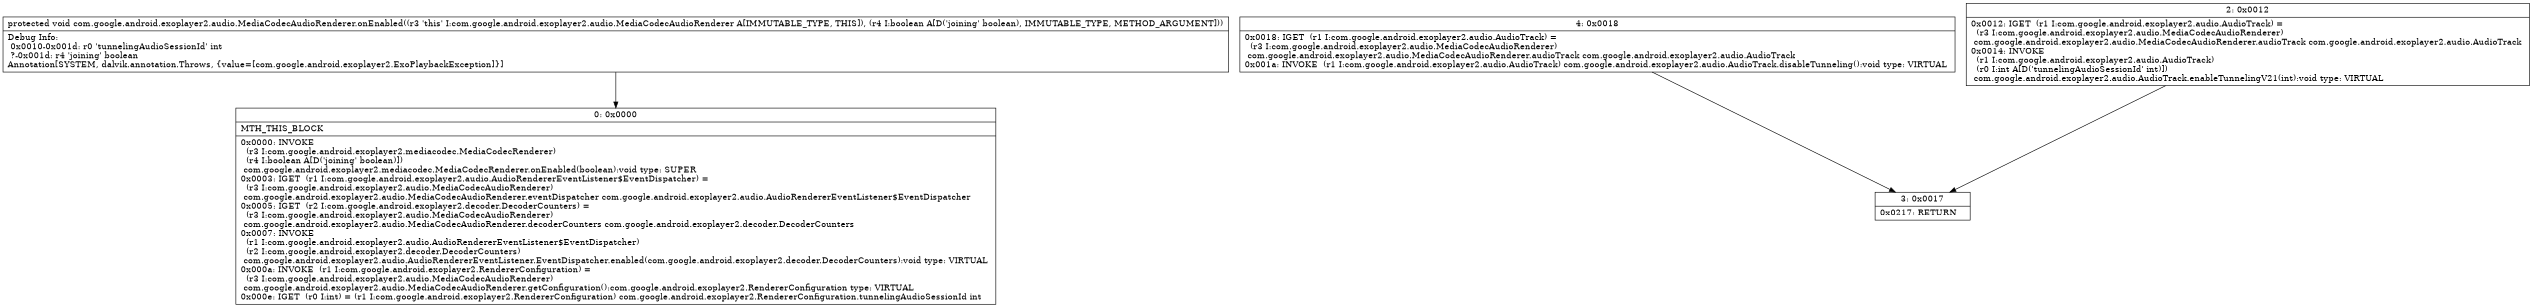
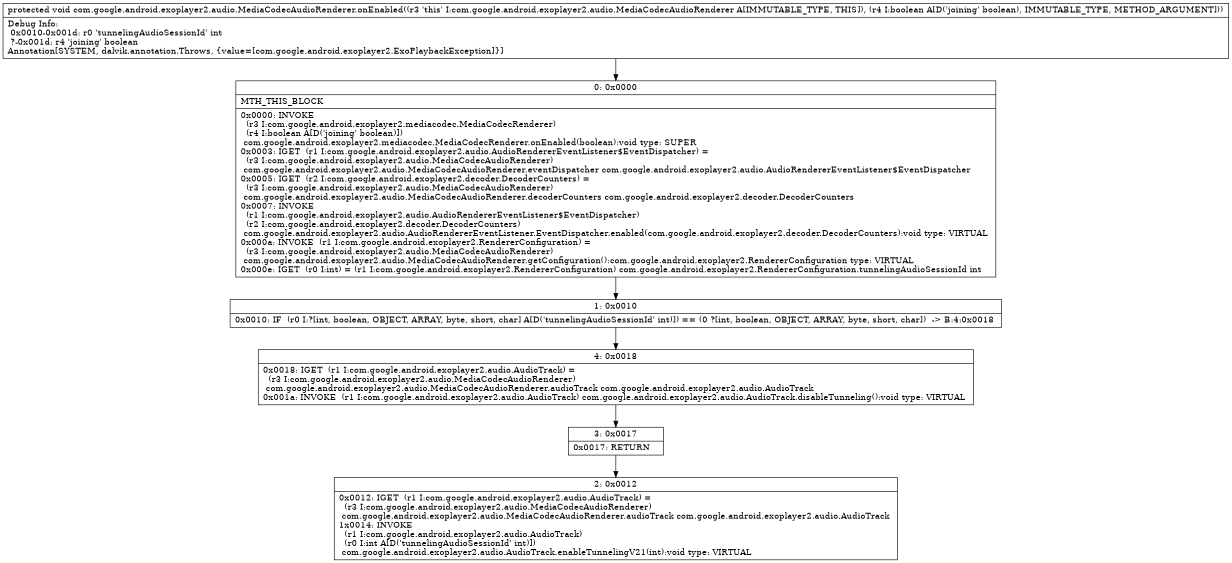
(2011, 51) -> (379, 525)
(2061, 138) -> (616, 463)
(1923, 213) -> (616, 448)
none -> (616, 313)
